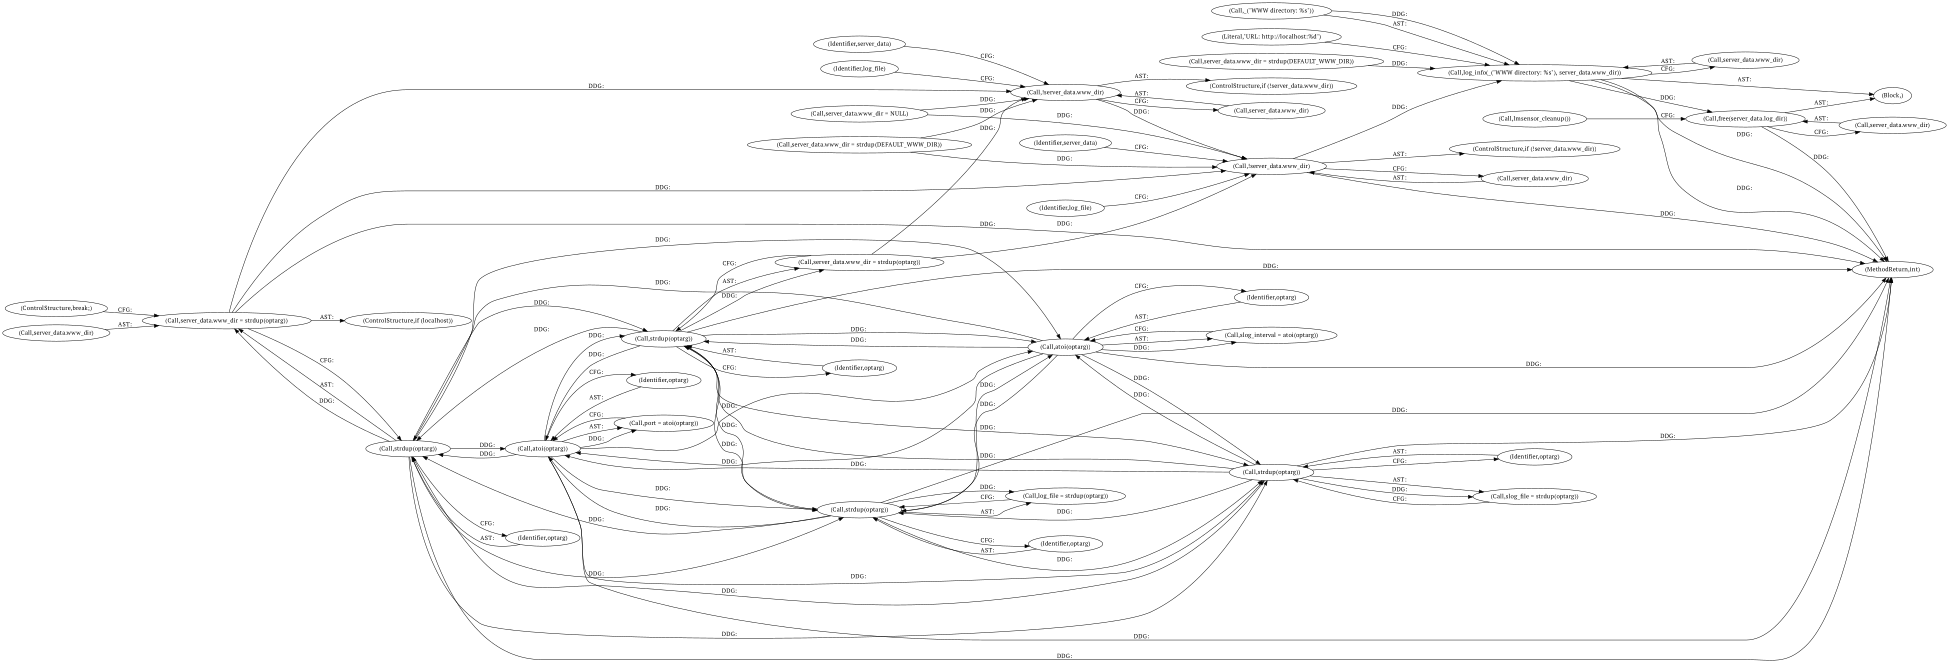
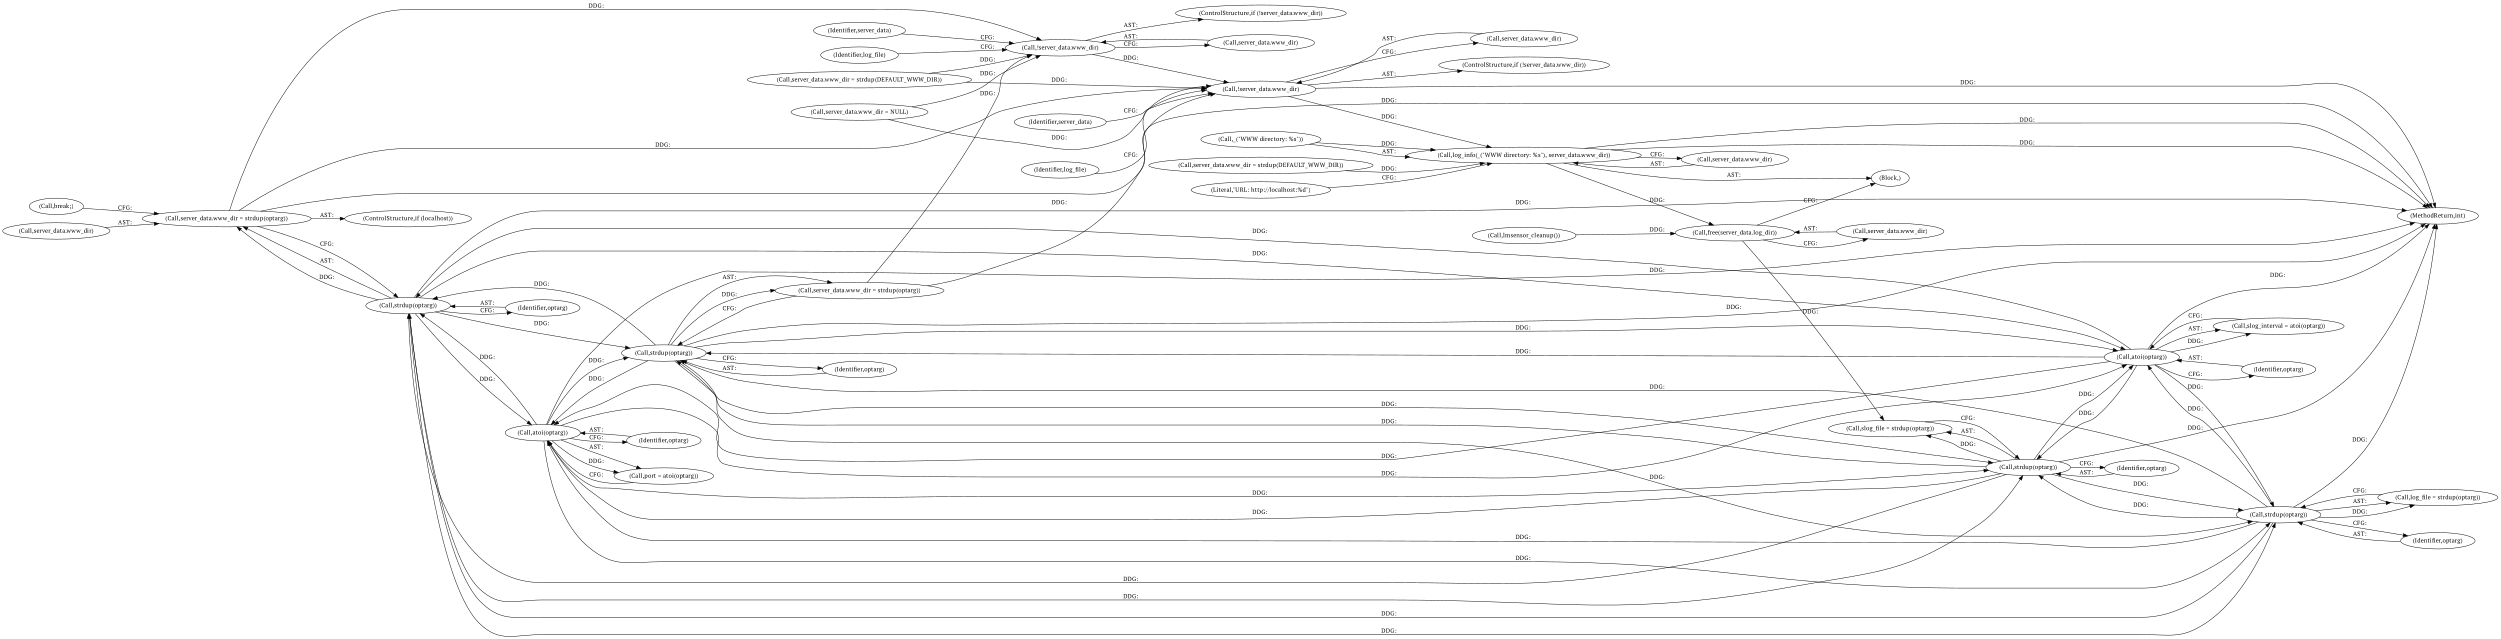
(1822, 103) -> (1812, 201)
(1669, 115) -> (1658, 230)
(1836, 181) -> (1811, 322)
(56, 308) -> (56, 206)
